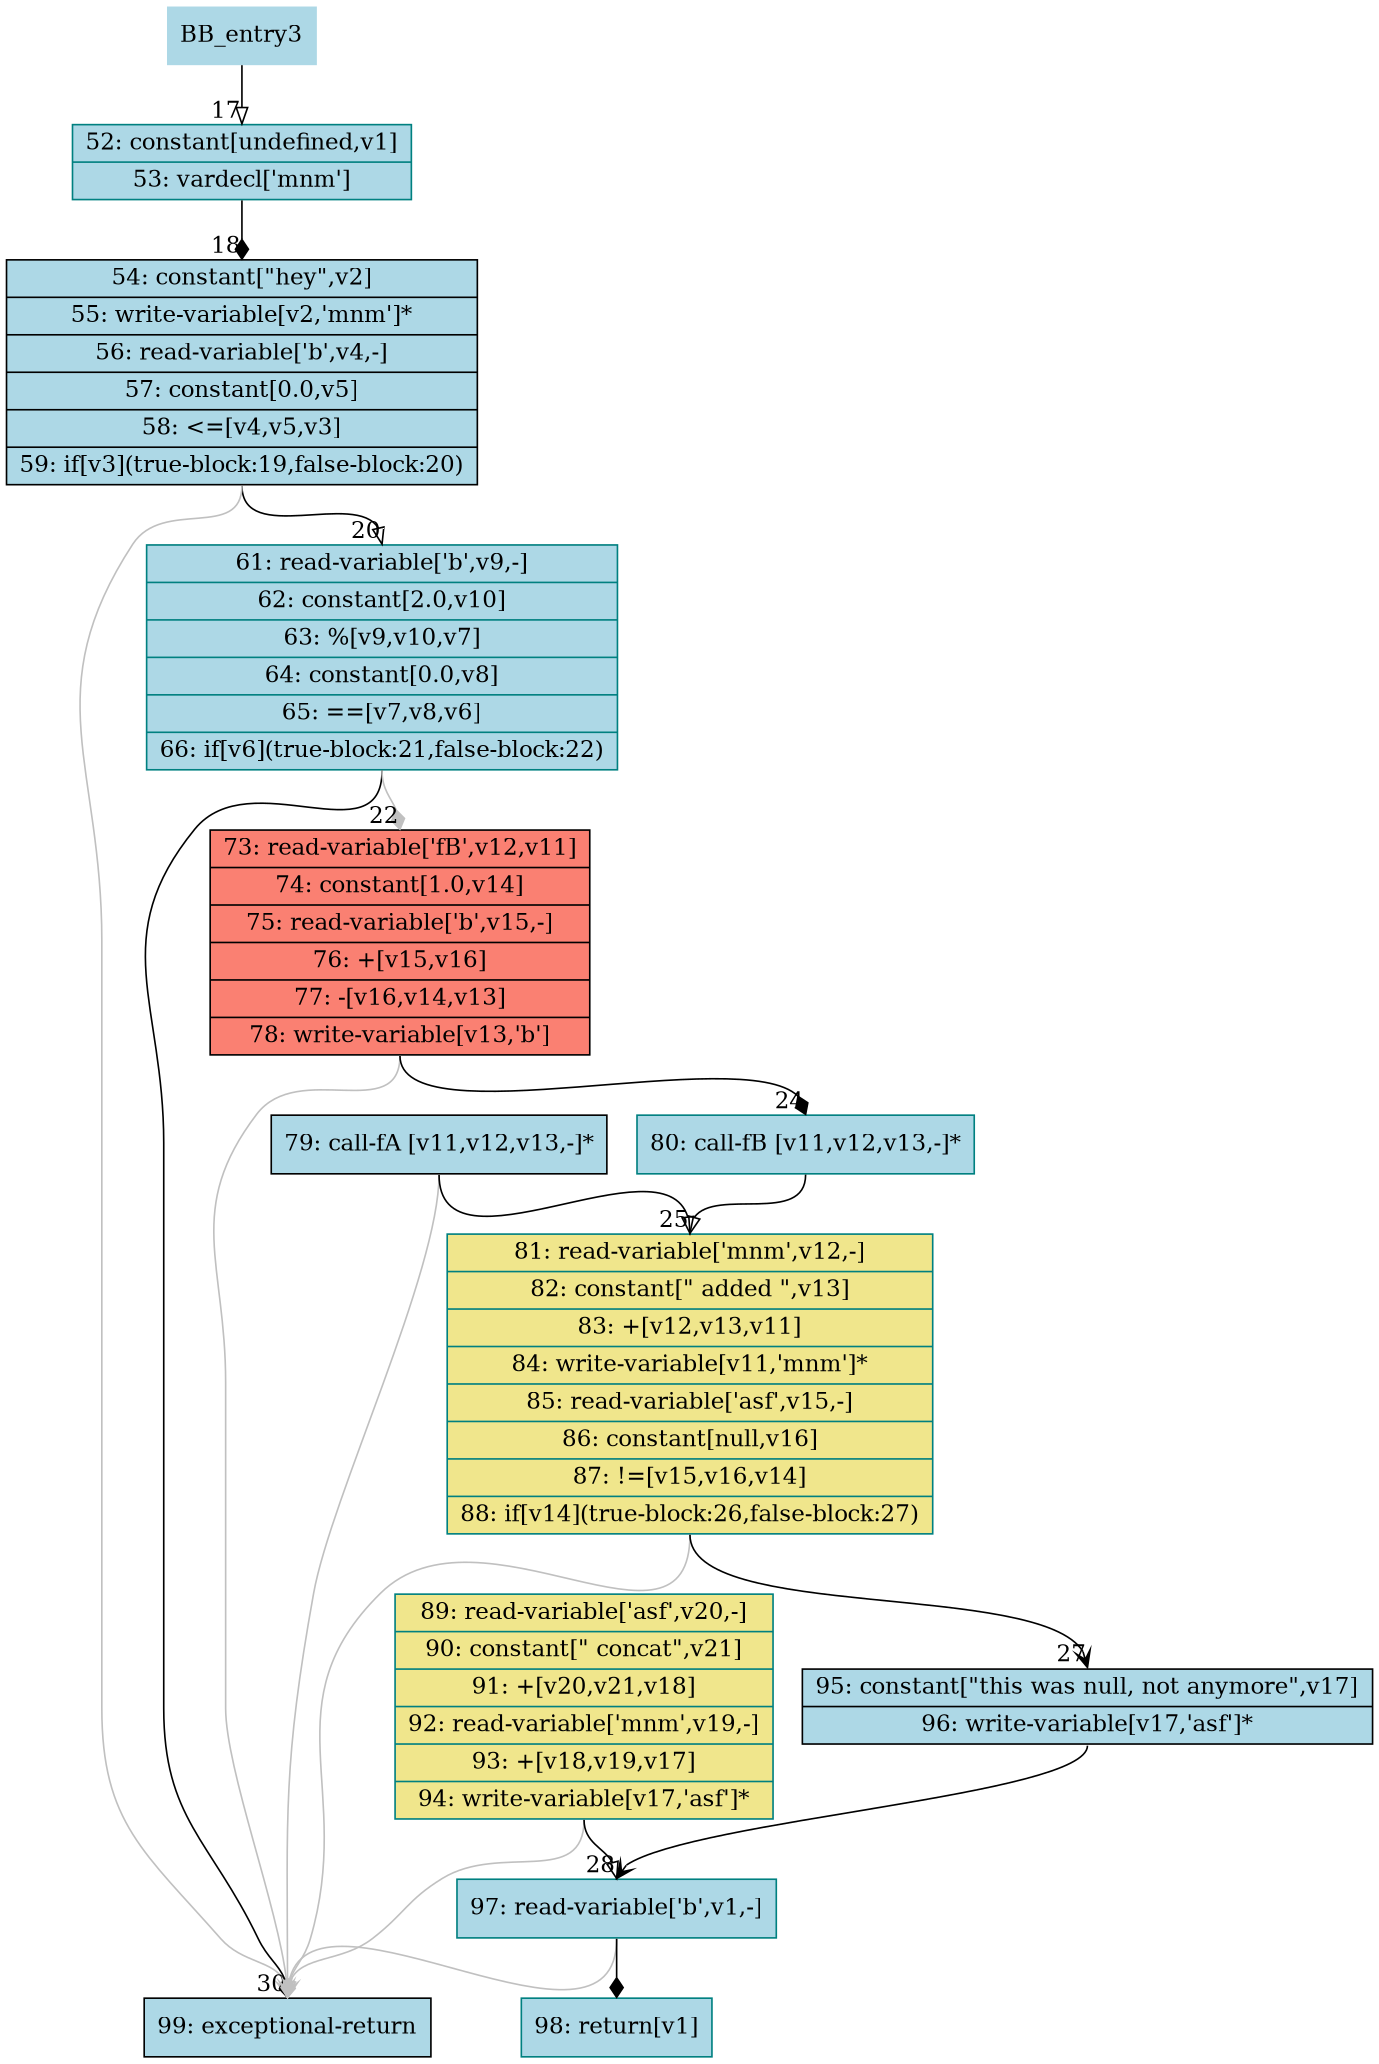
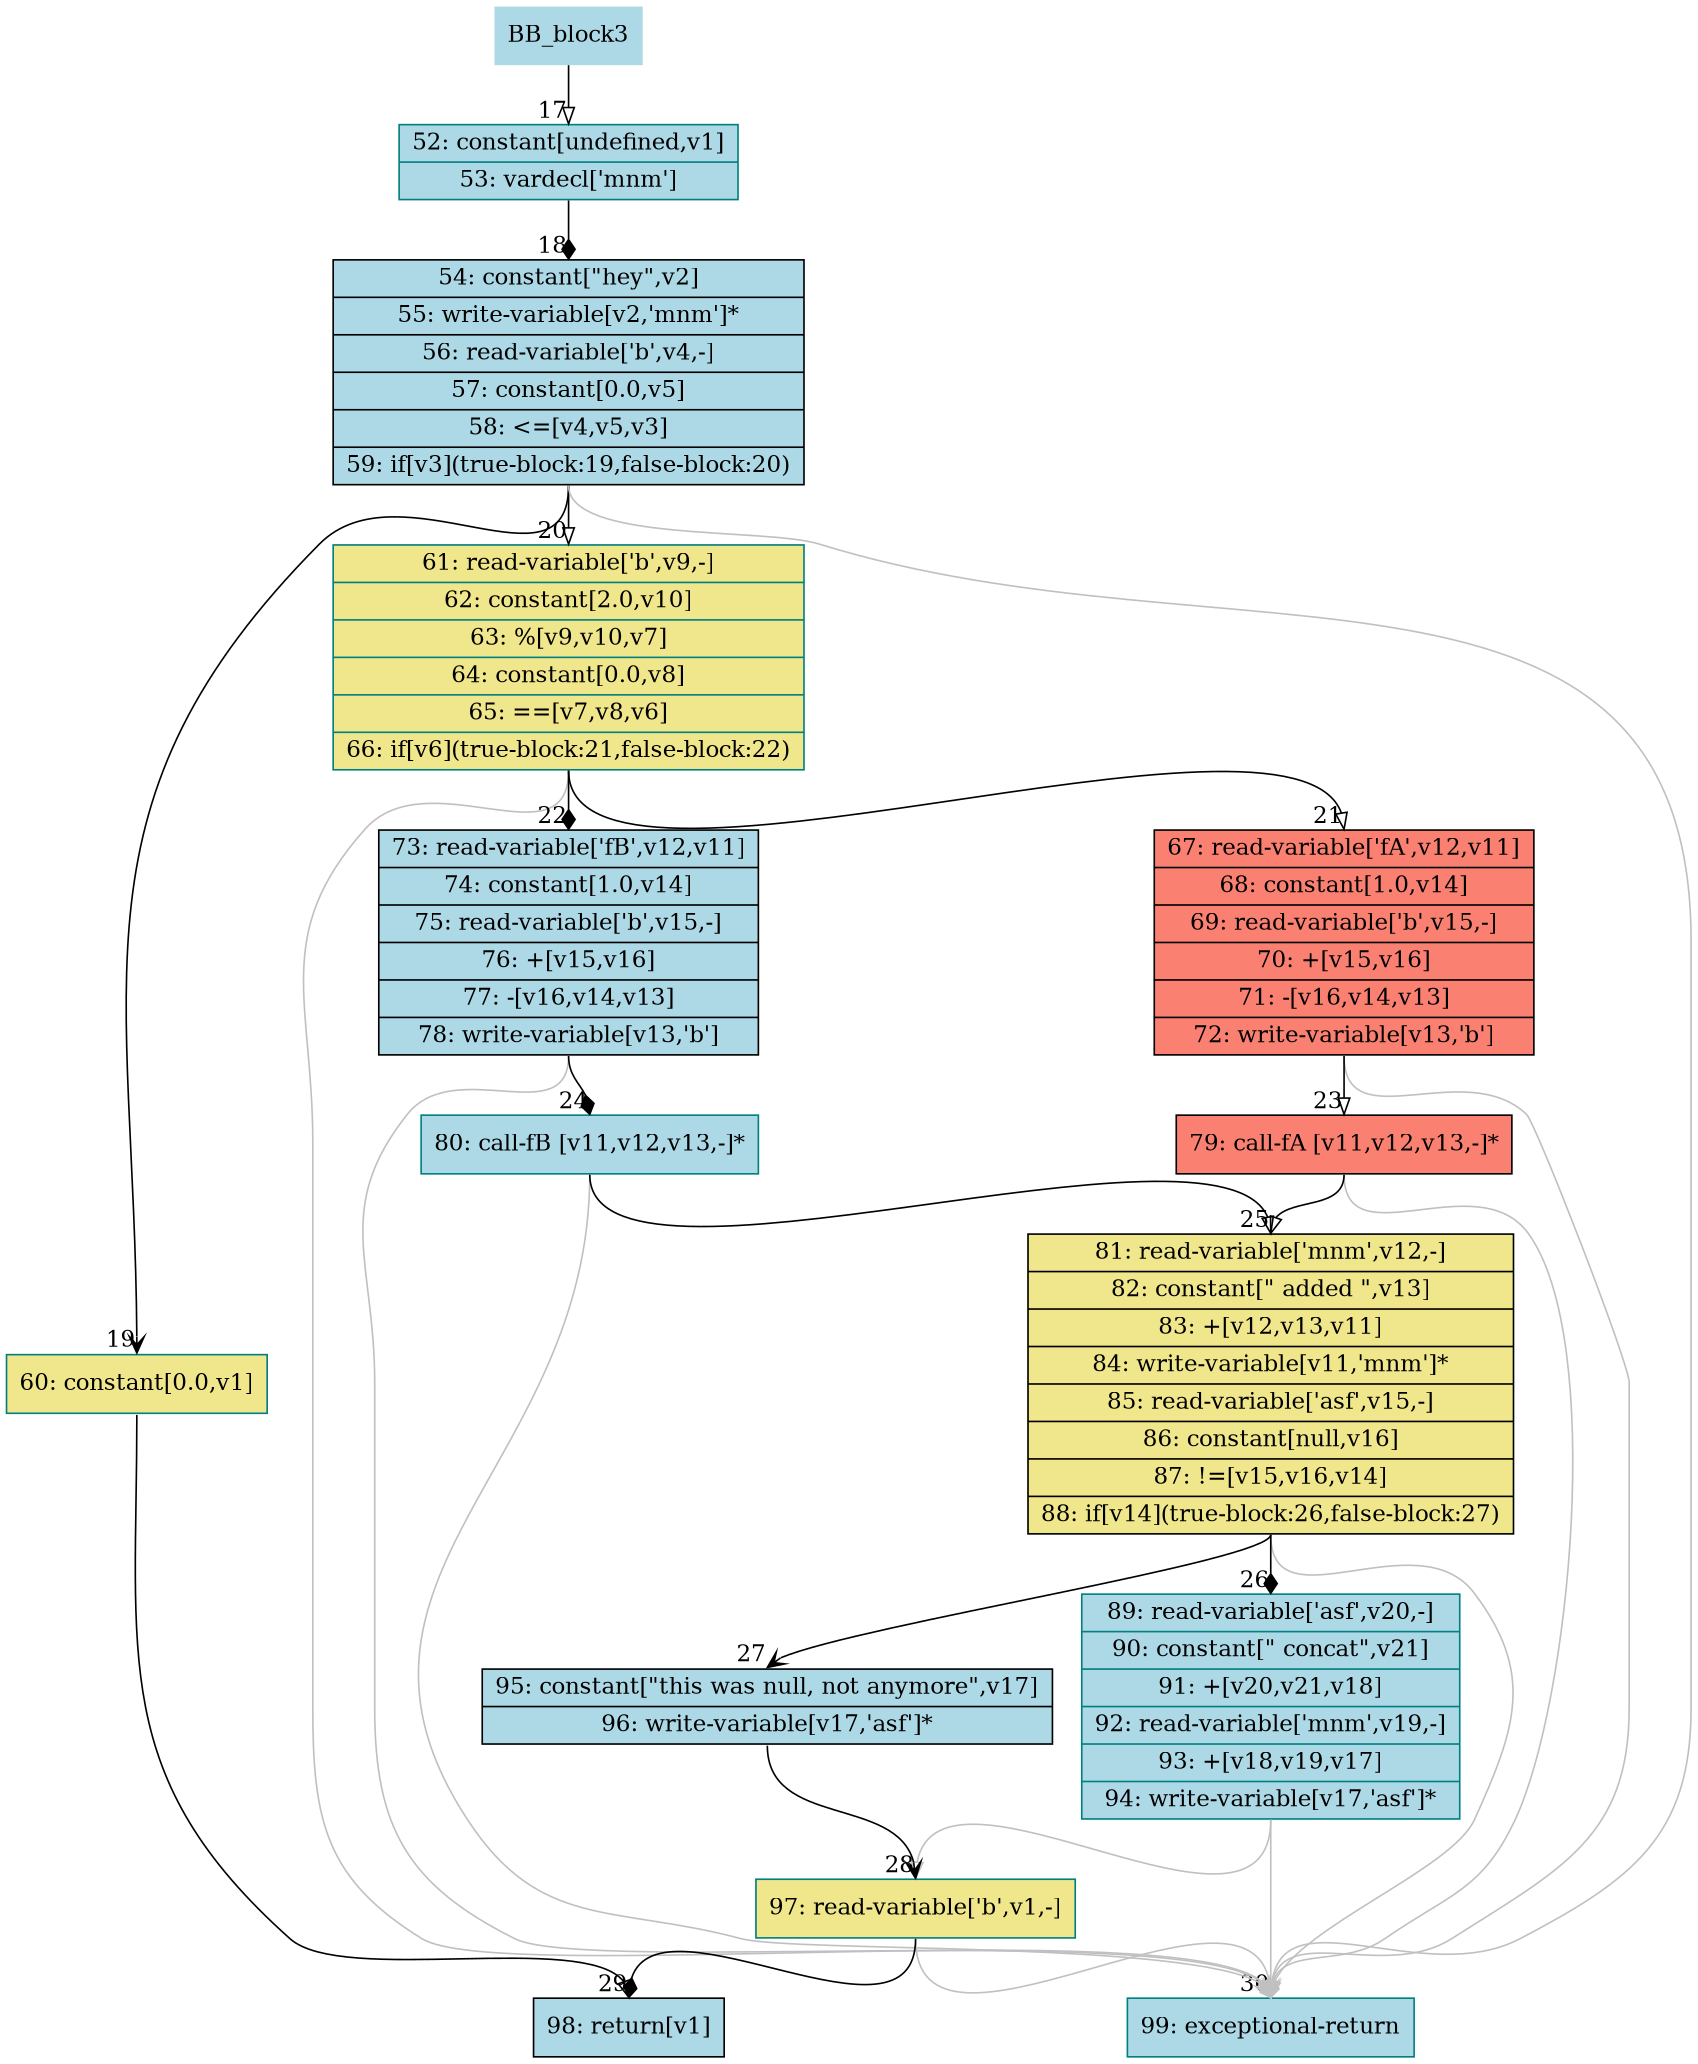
(242, 36) -> (569, 36)
(382, 657) -> (569, 657)
(387, 793) -> (569, 790)
(400, 942) -> (569, 942)
none -> (1344, 942)
(439, 1144) -> (1344, 1144)
(164, 1303) -> (313, 1700)
none -> (137, 1384)
(690, 1384) -> (1271, 1384)
none -> (1271, 1554)
(584, 1707) -> (1271, 1707)
(594, 1843) -> (1101, 1851)
none -> (515, 1874)
(617, 1909) -> (916, 1909)
(288, 2027) -> (1271, 2027)
(617, 2027) -> (629, 2027)
